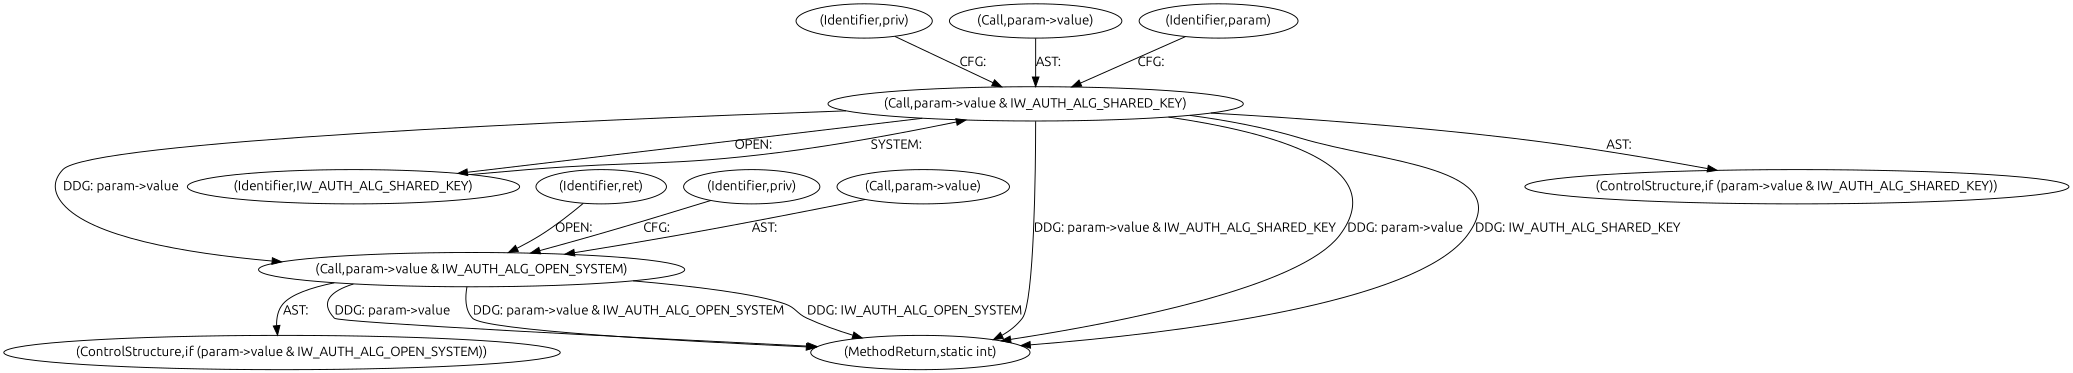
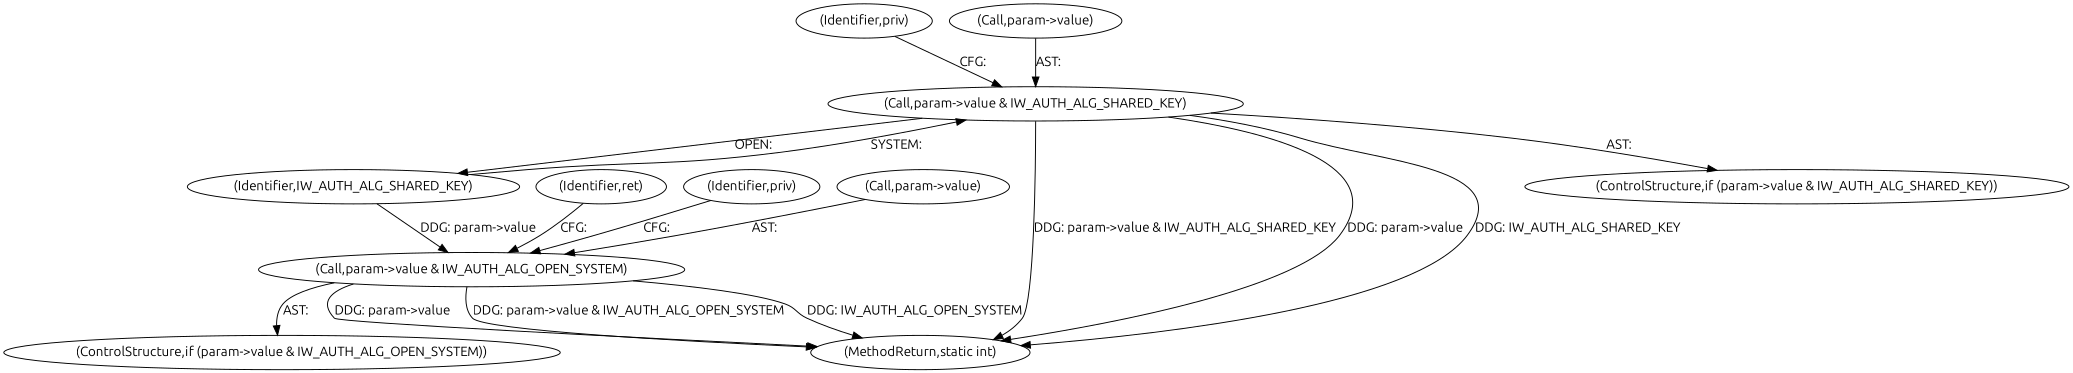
(1219, 21) -> none
(324, 136) -> (409, 225)
(575, 228) -> (575, 228)
